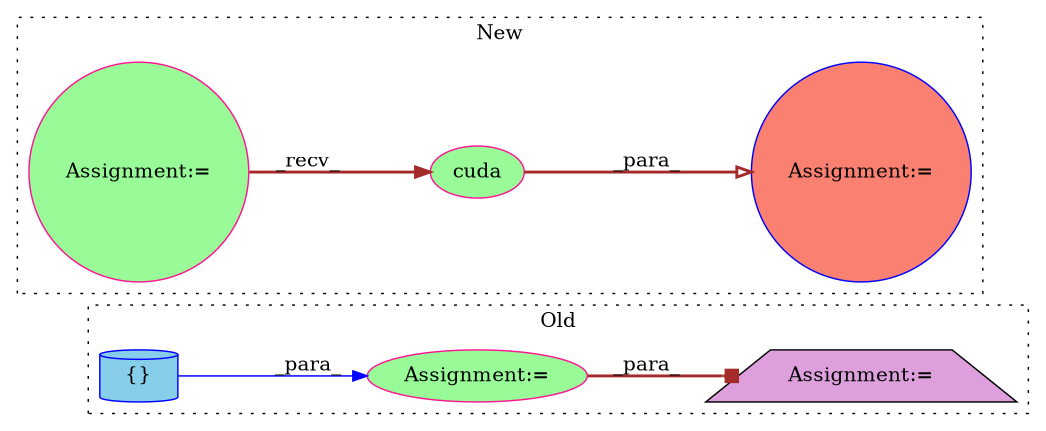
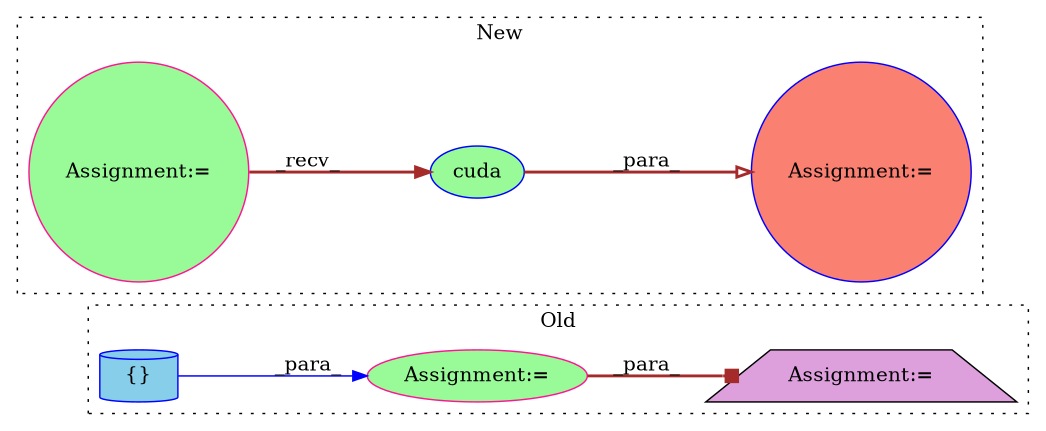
(477, 172) -> (477, 172)
